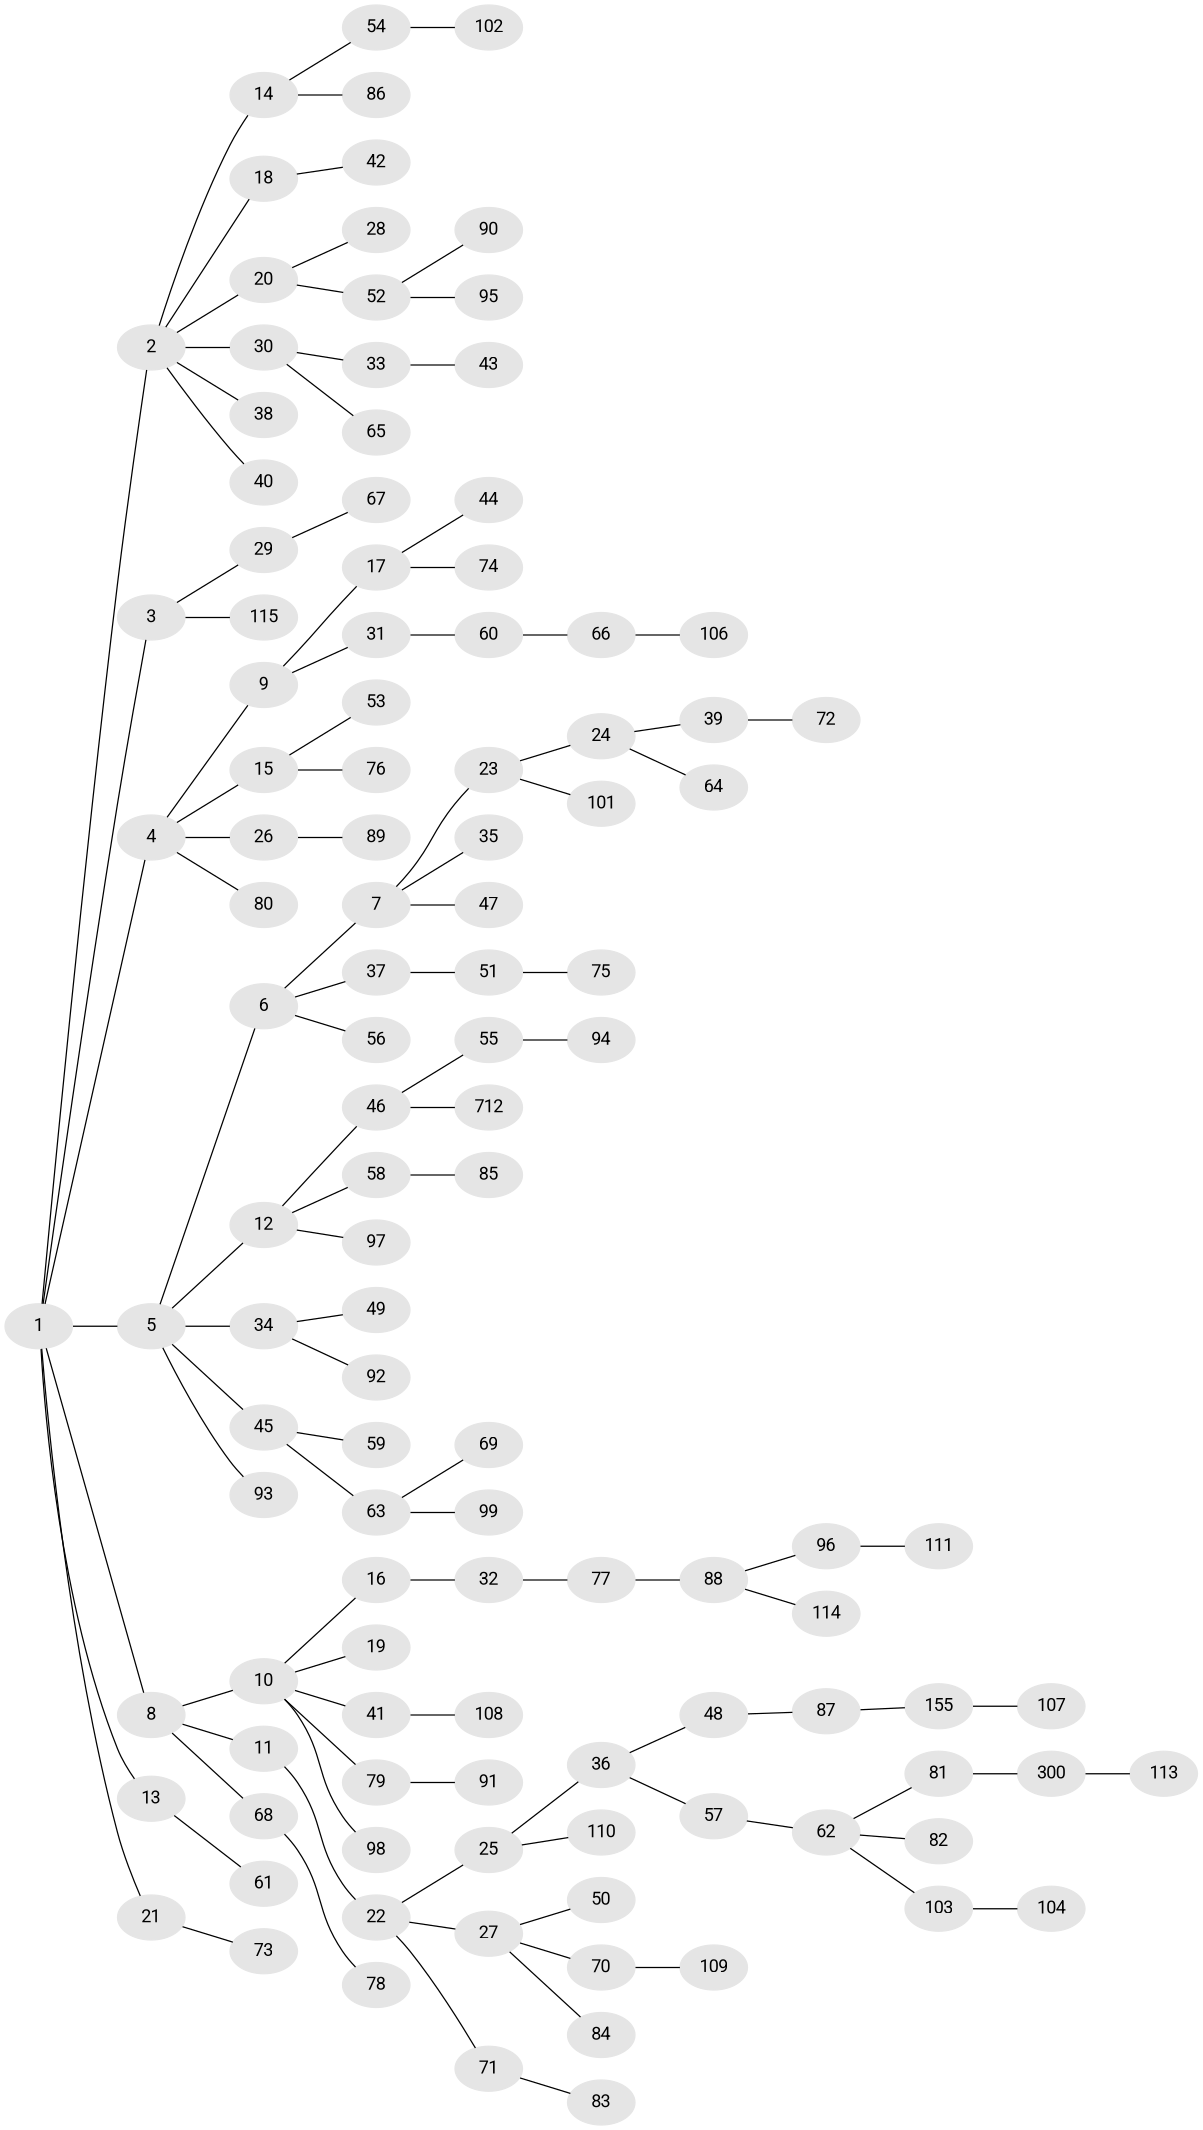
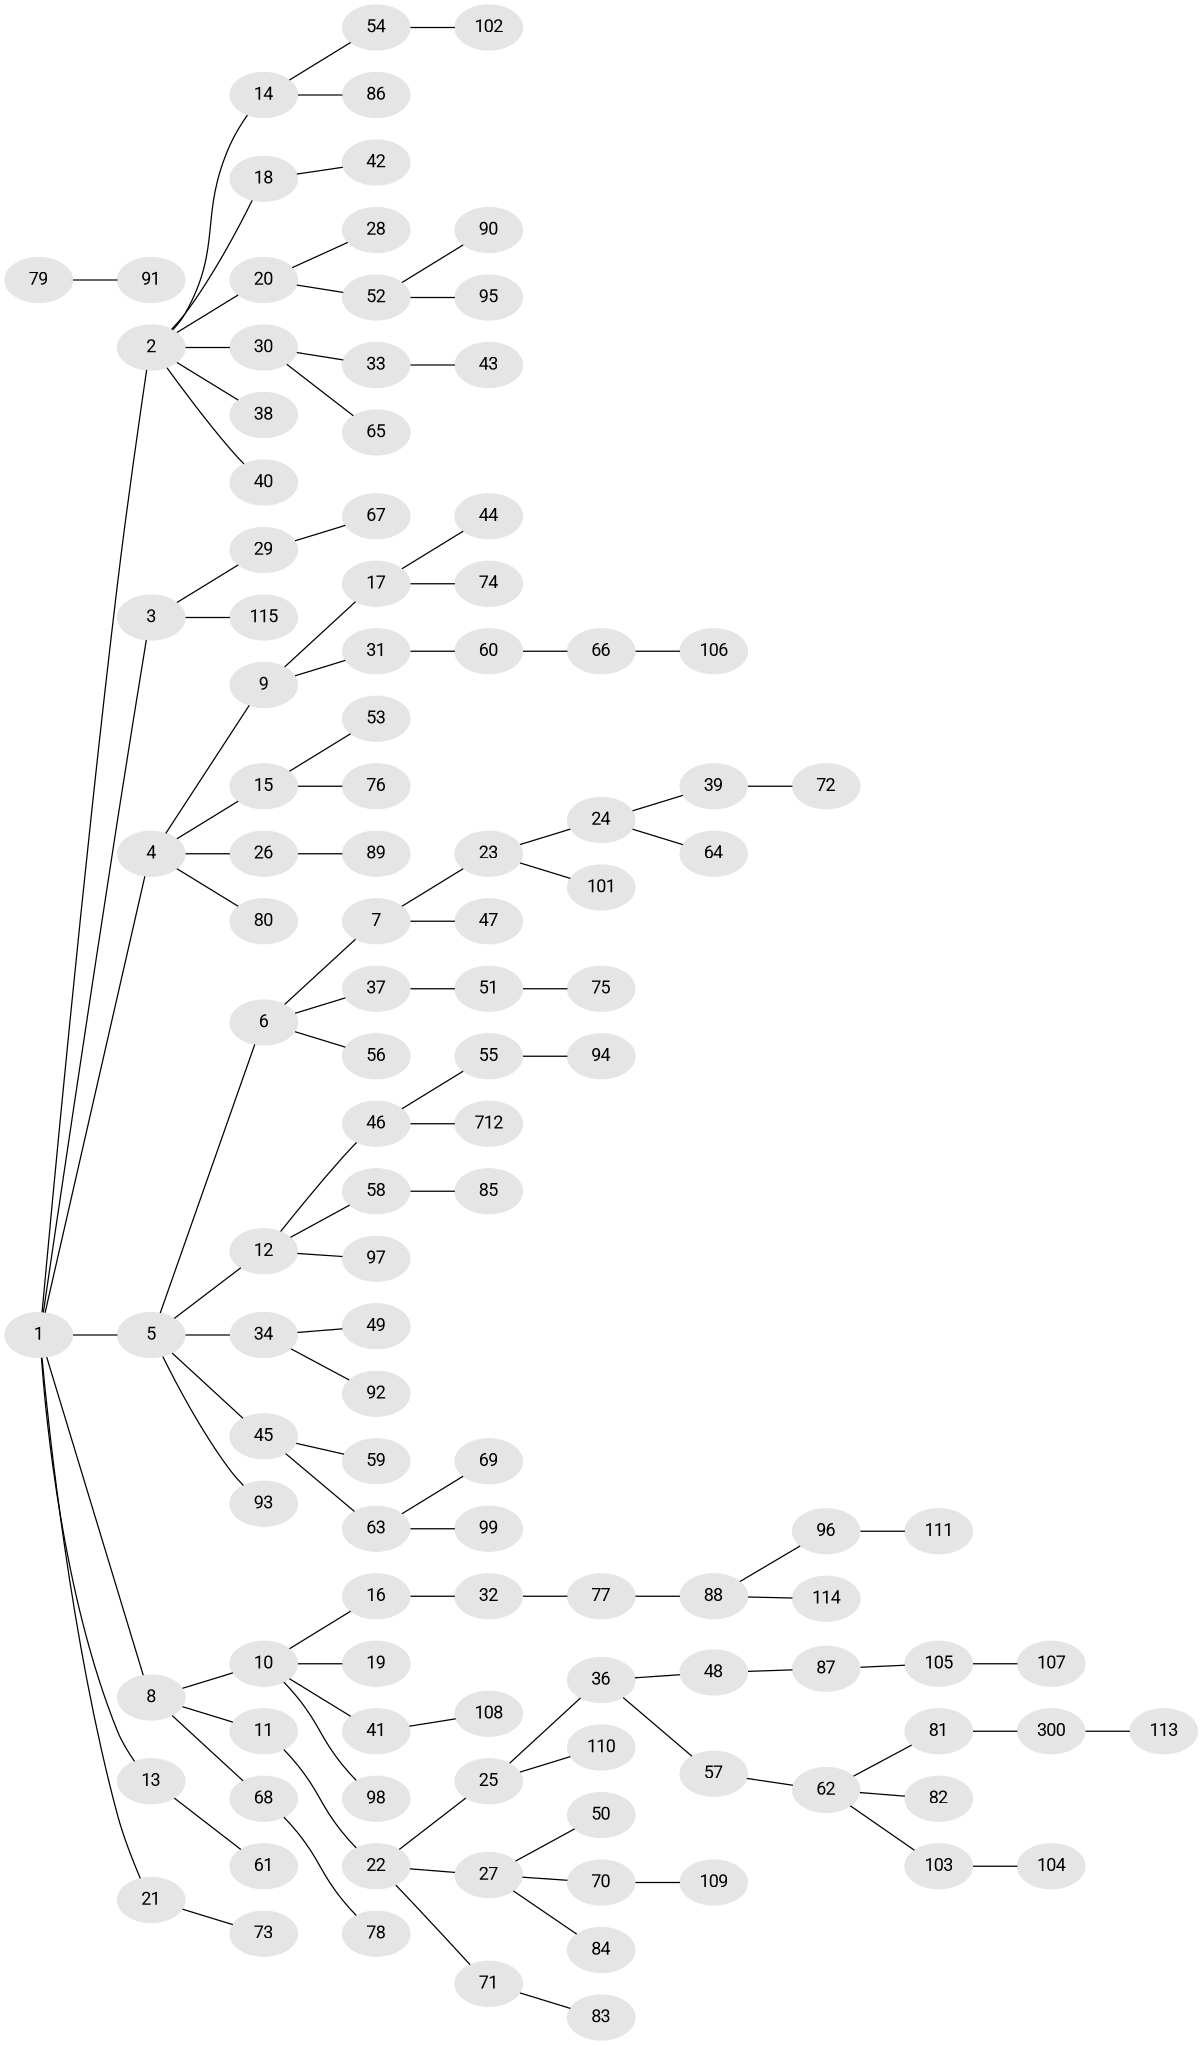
(489, 838) -> none
(939, 1706) -> (939, 1664)
(320, 1732) -> none
